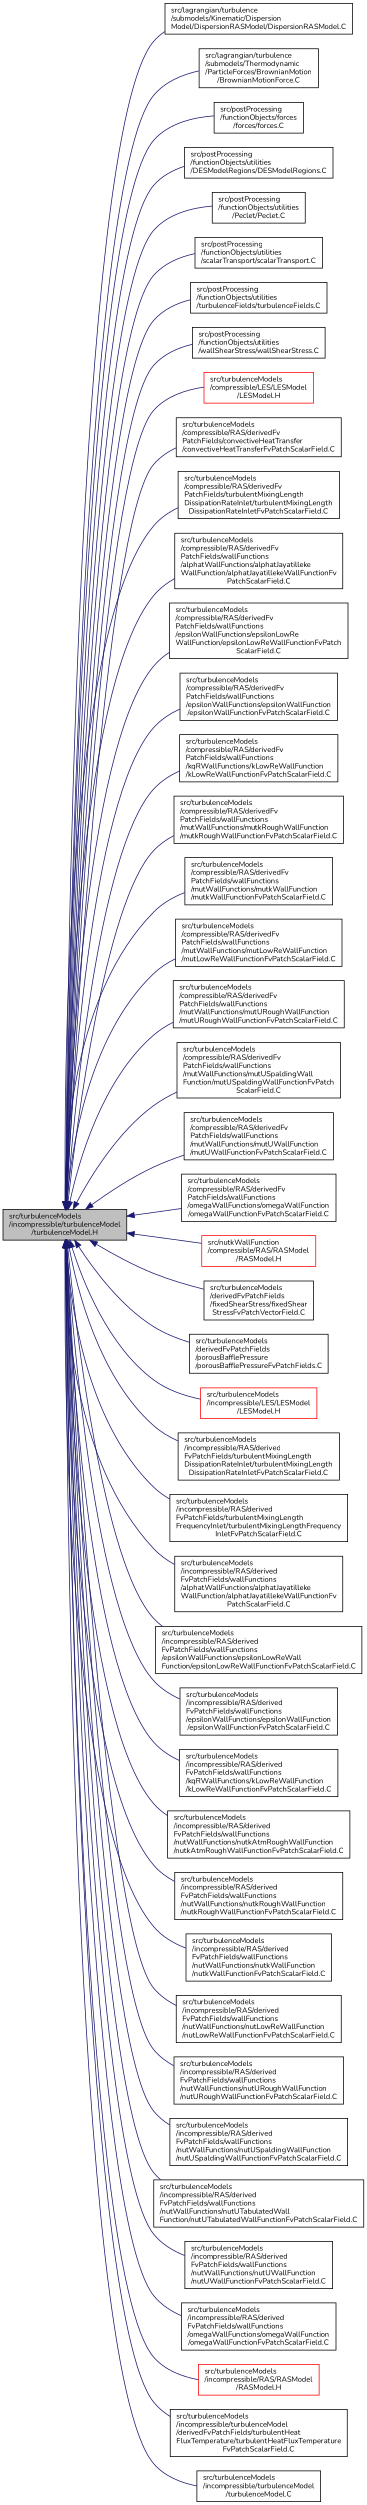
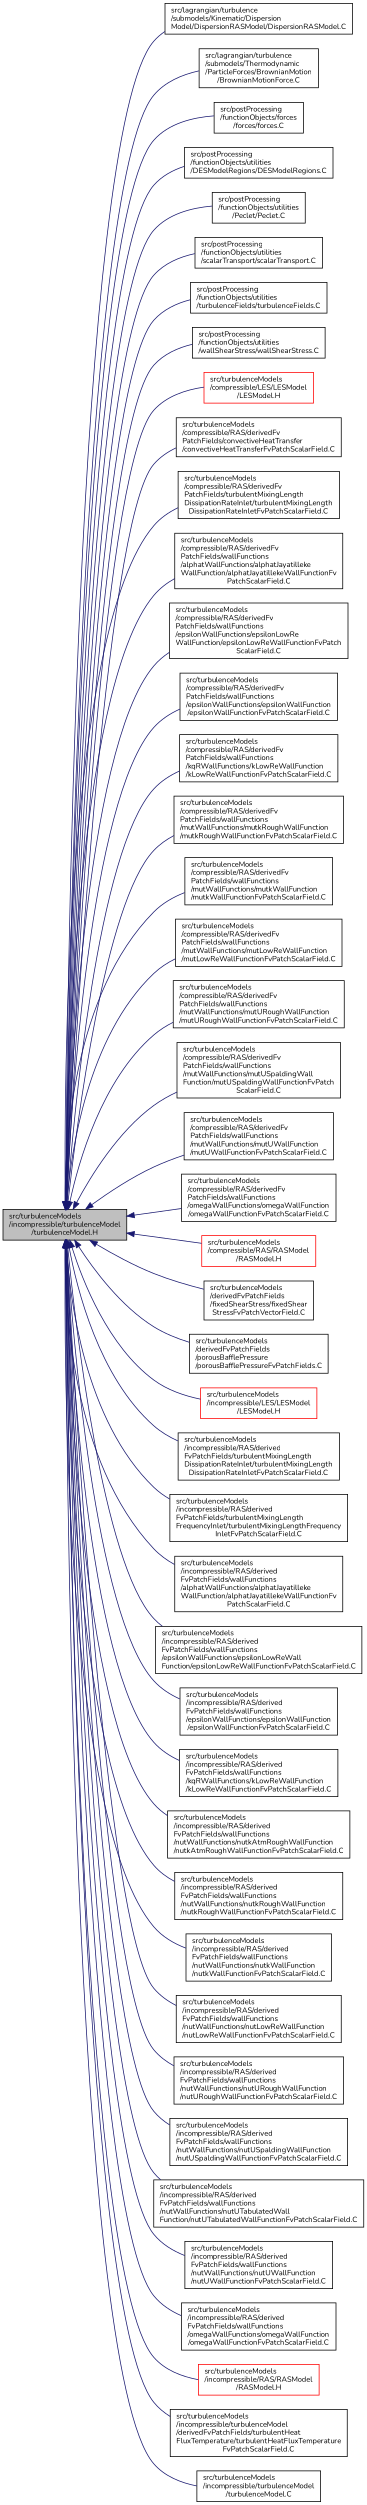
(259, 1251) -> (259, 1251)
